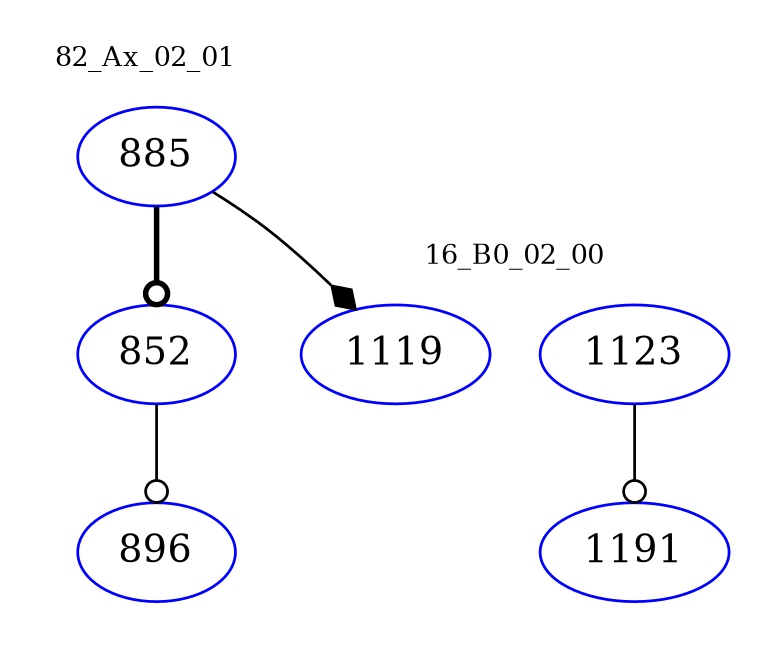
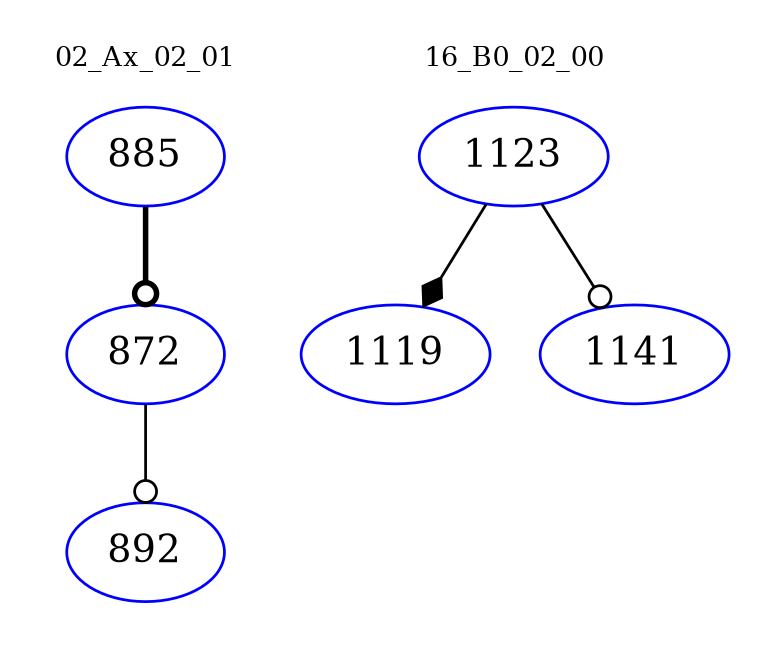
(146, 59) -> (146, 59)
(298, 255) -> (464, 241)
(157, 354) -> (146, 354)
(157, 552) -> (146, 552)
(635, 552) -> (635, 354)
